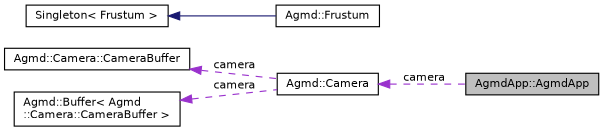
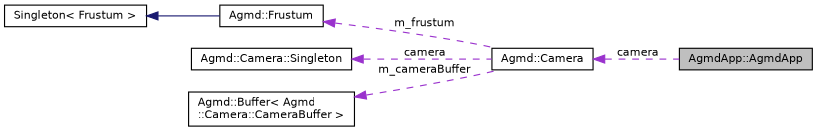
none -> (416, 34)
(97, 59) -> (272, 59)
(233, 86) -> (423, 70)
